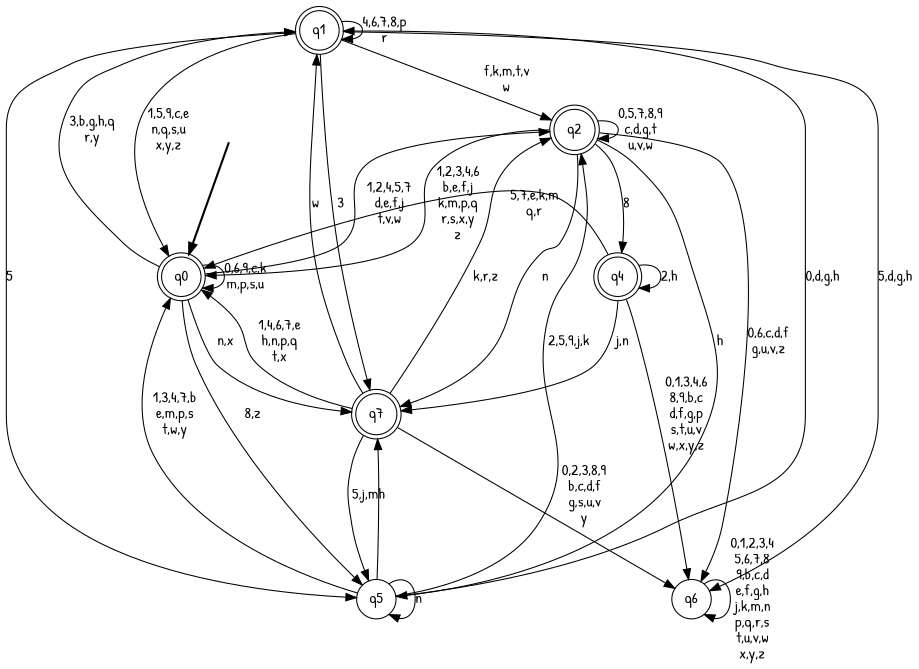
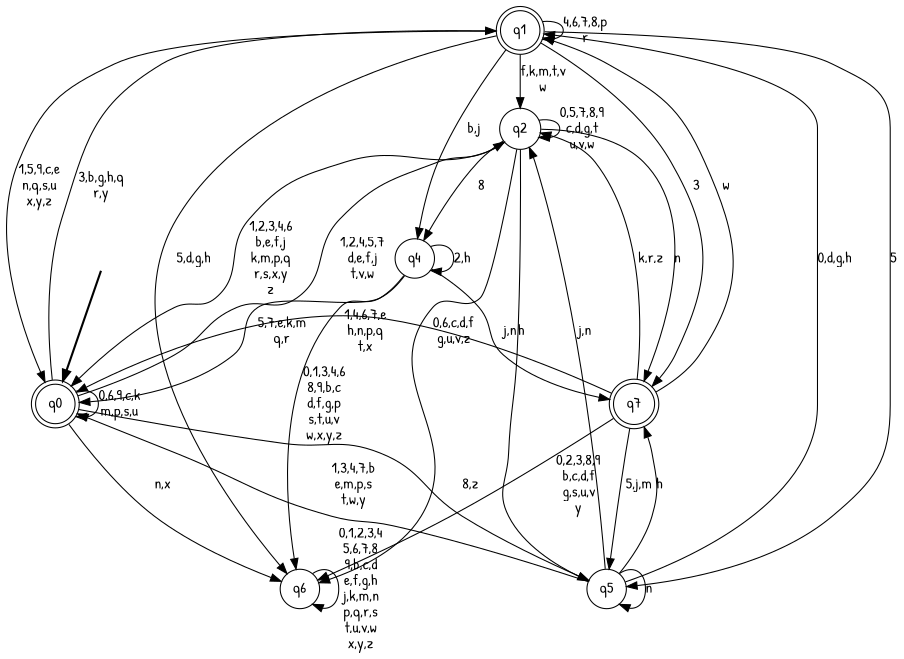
(575, 130) -> (520, 129)
none -> (452, 134)
(618, 277) -> (415, 258)
(569, 341) -> (585, 331)
(243, 383) -> (157, 518)
